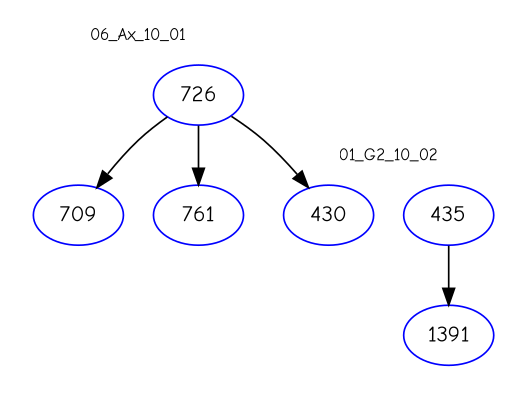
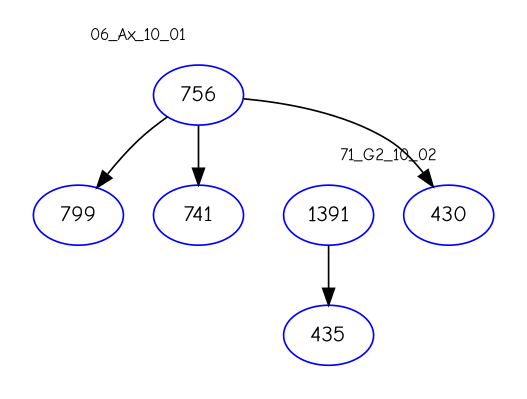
(198, 95) -> (198, 95)
(389, 156) -> (389, 156)
(78, 215) -> (78, 215)
(198, 215) -> (198, 215)
(449, 267) -> (329, 267)
